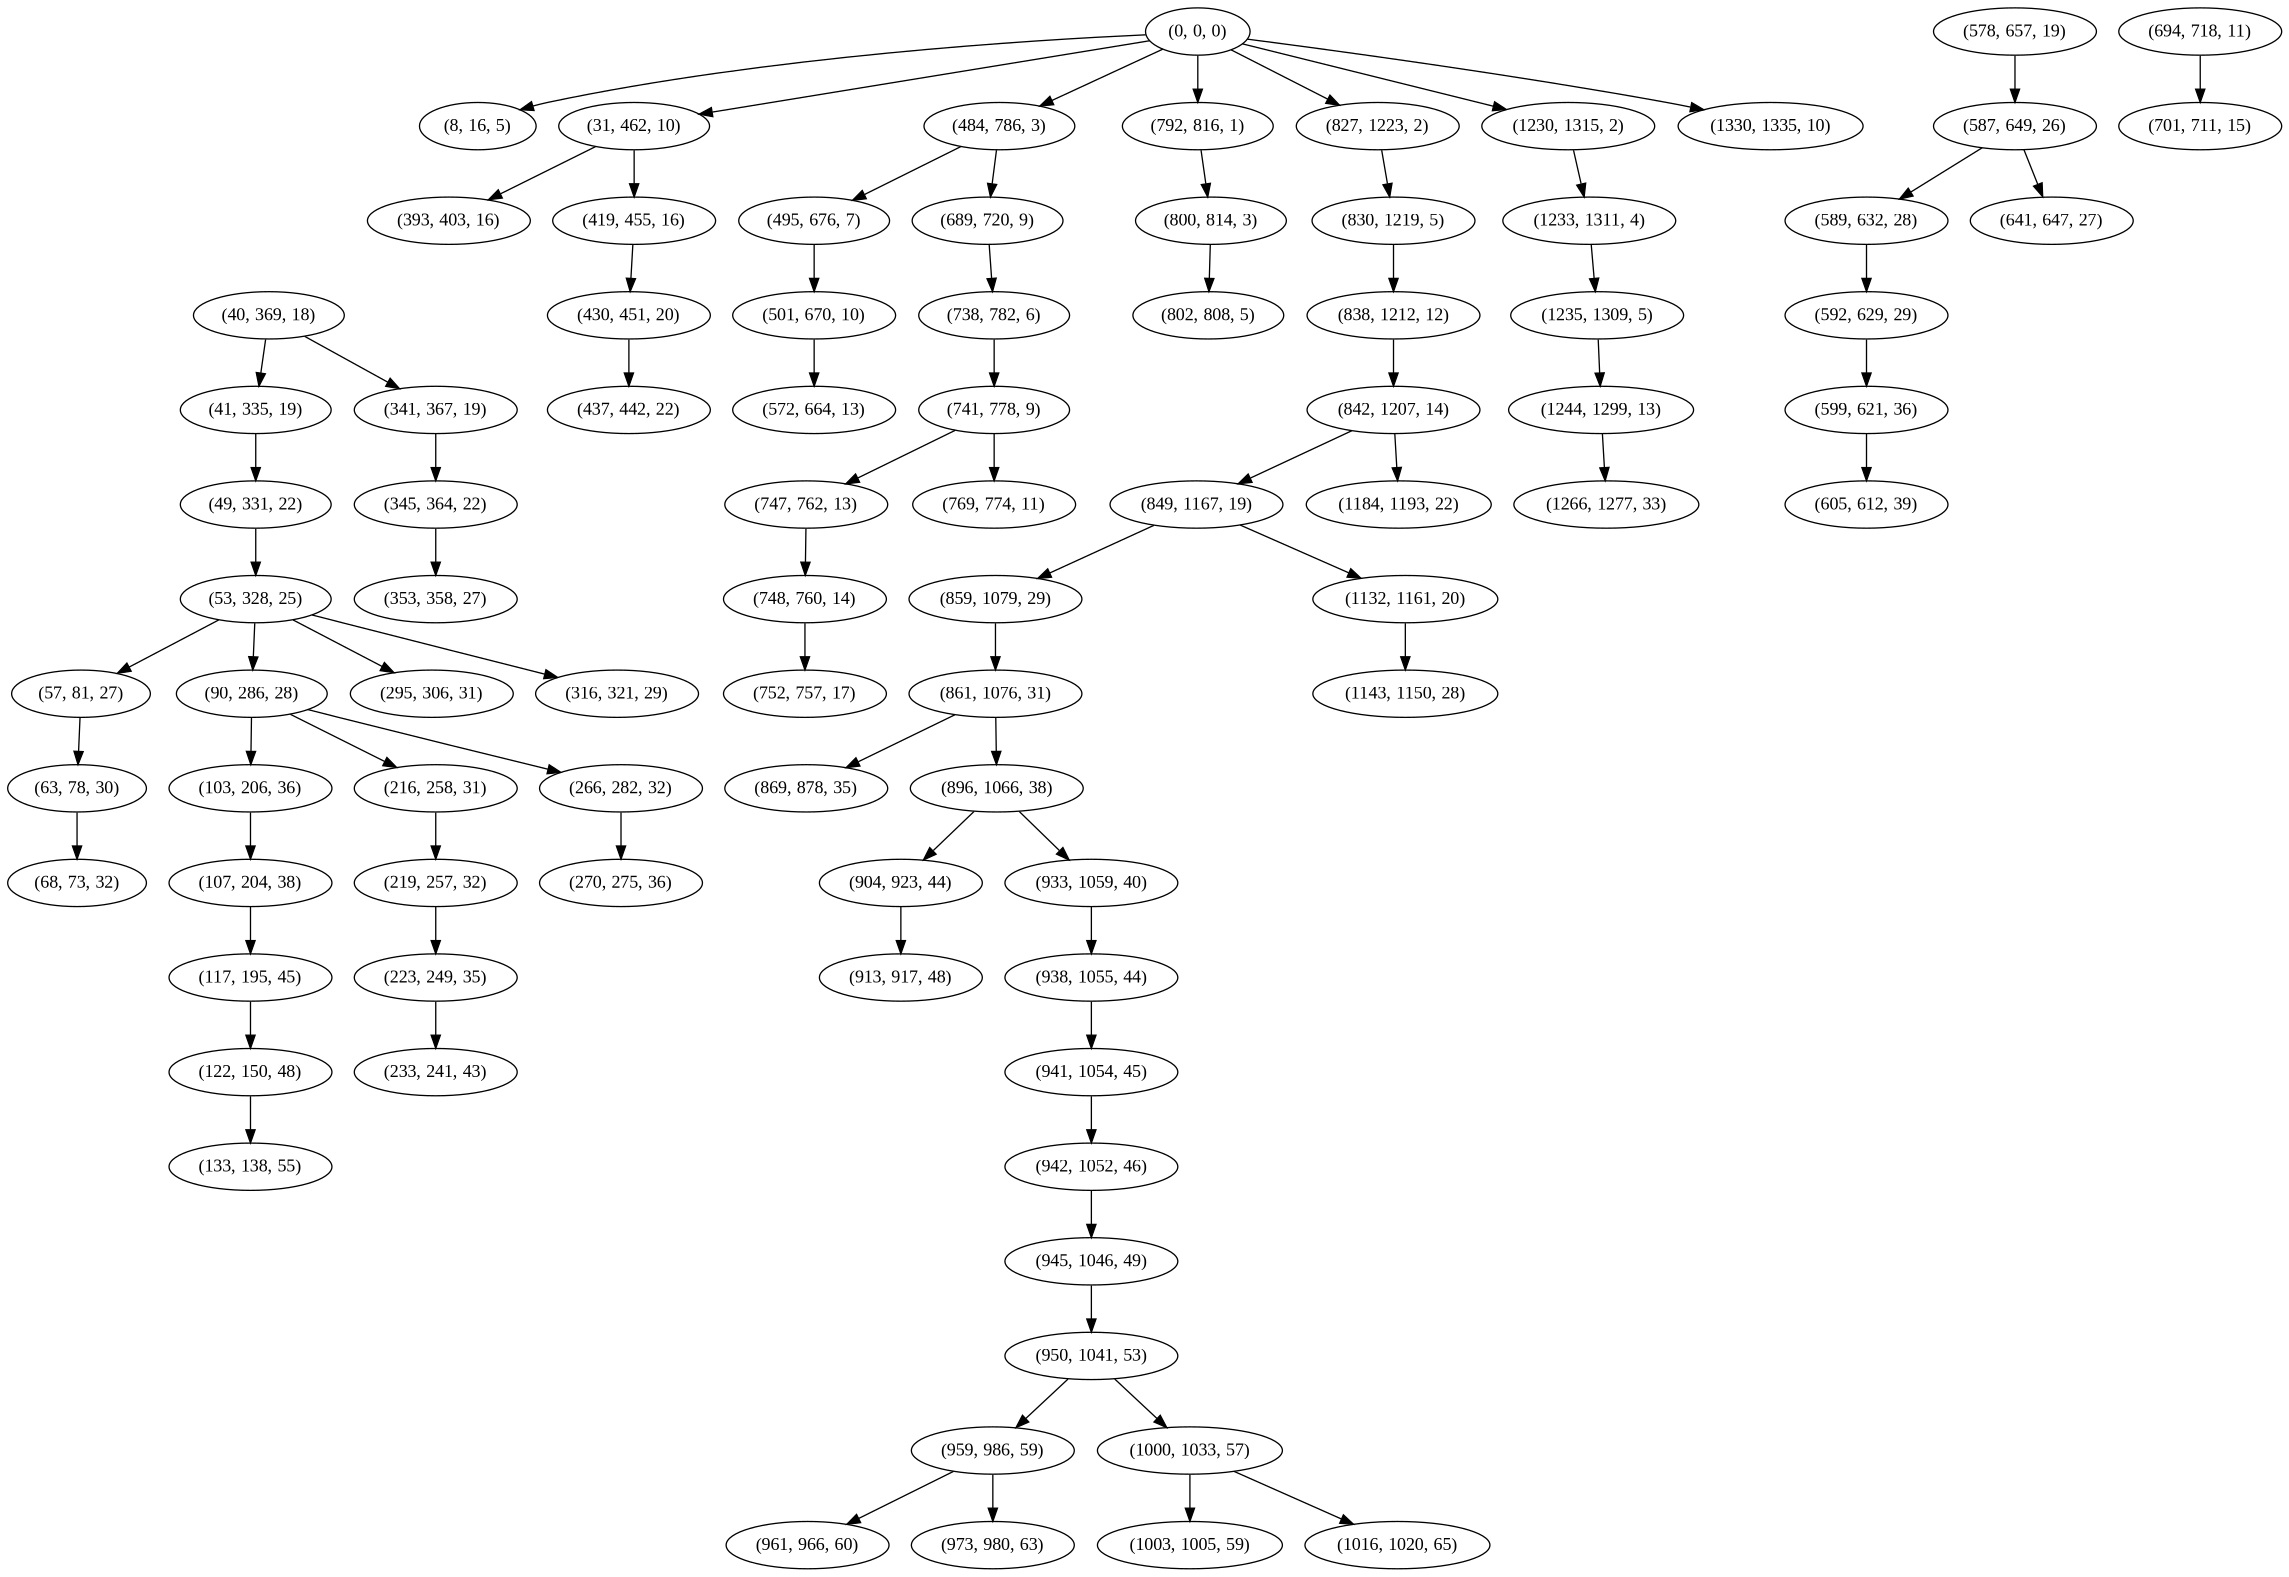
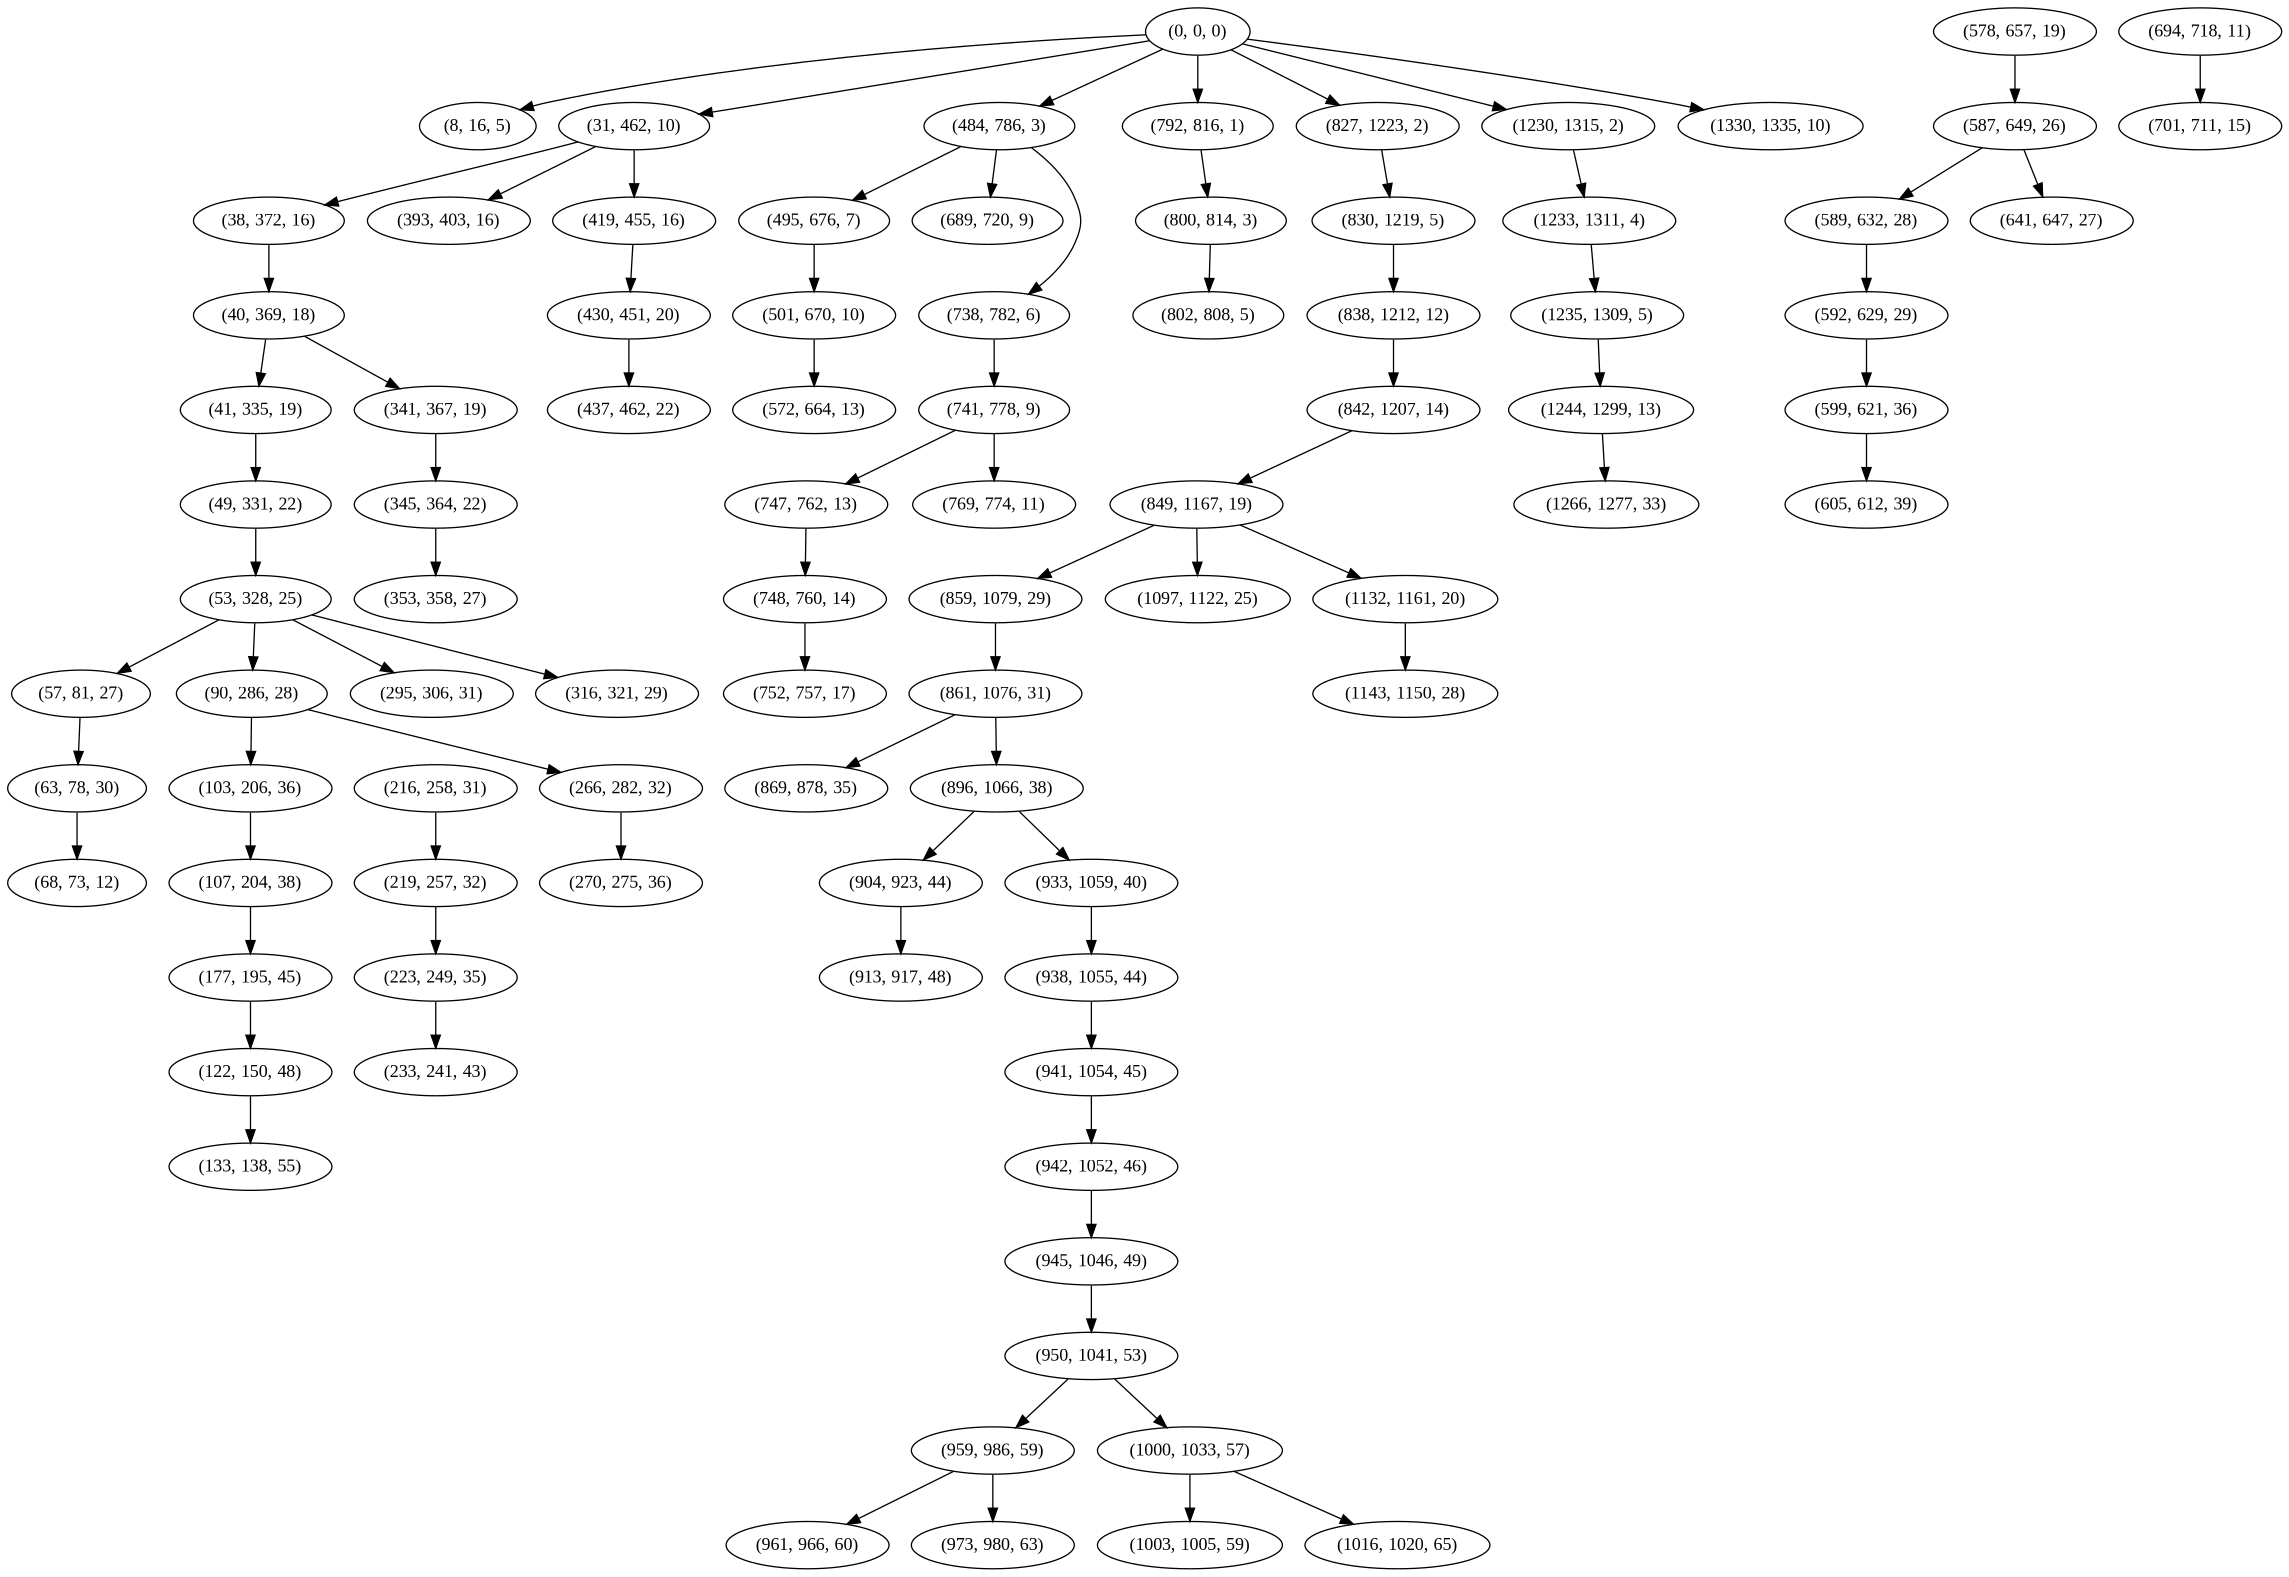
none -> (269, 221)
(990, 262) -> (1080, 215)
(629, 410) -> (629, 410)
(1399, 505) -> none
none -> (1198, 599)
(338, 738) -> none
(77, 883) -> (77, 883)
(250, 978) -> (250, 978)
